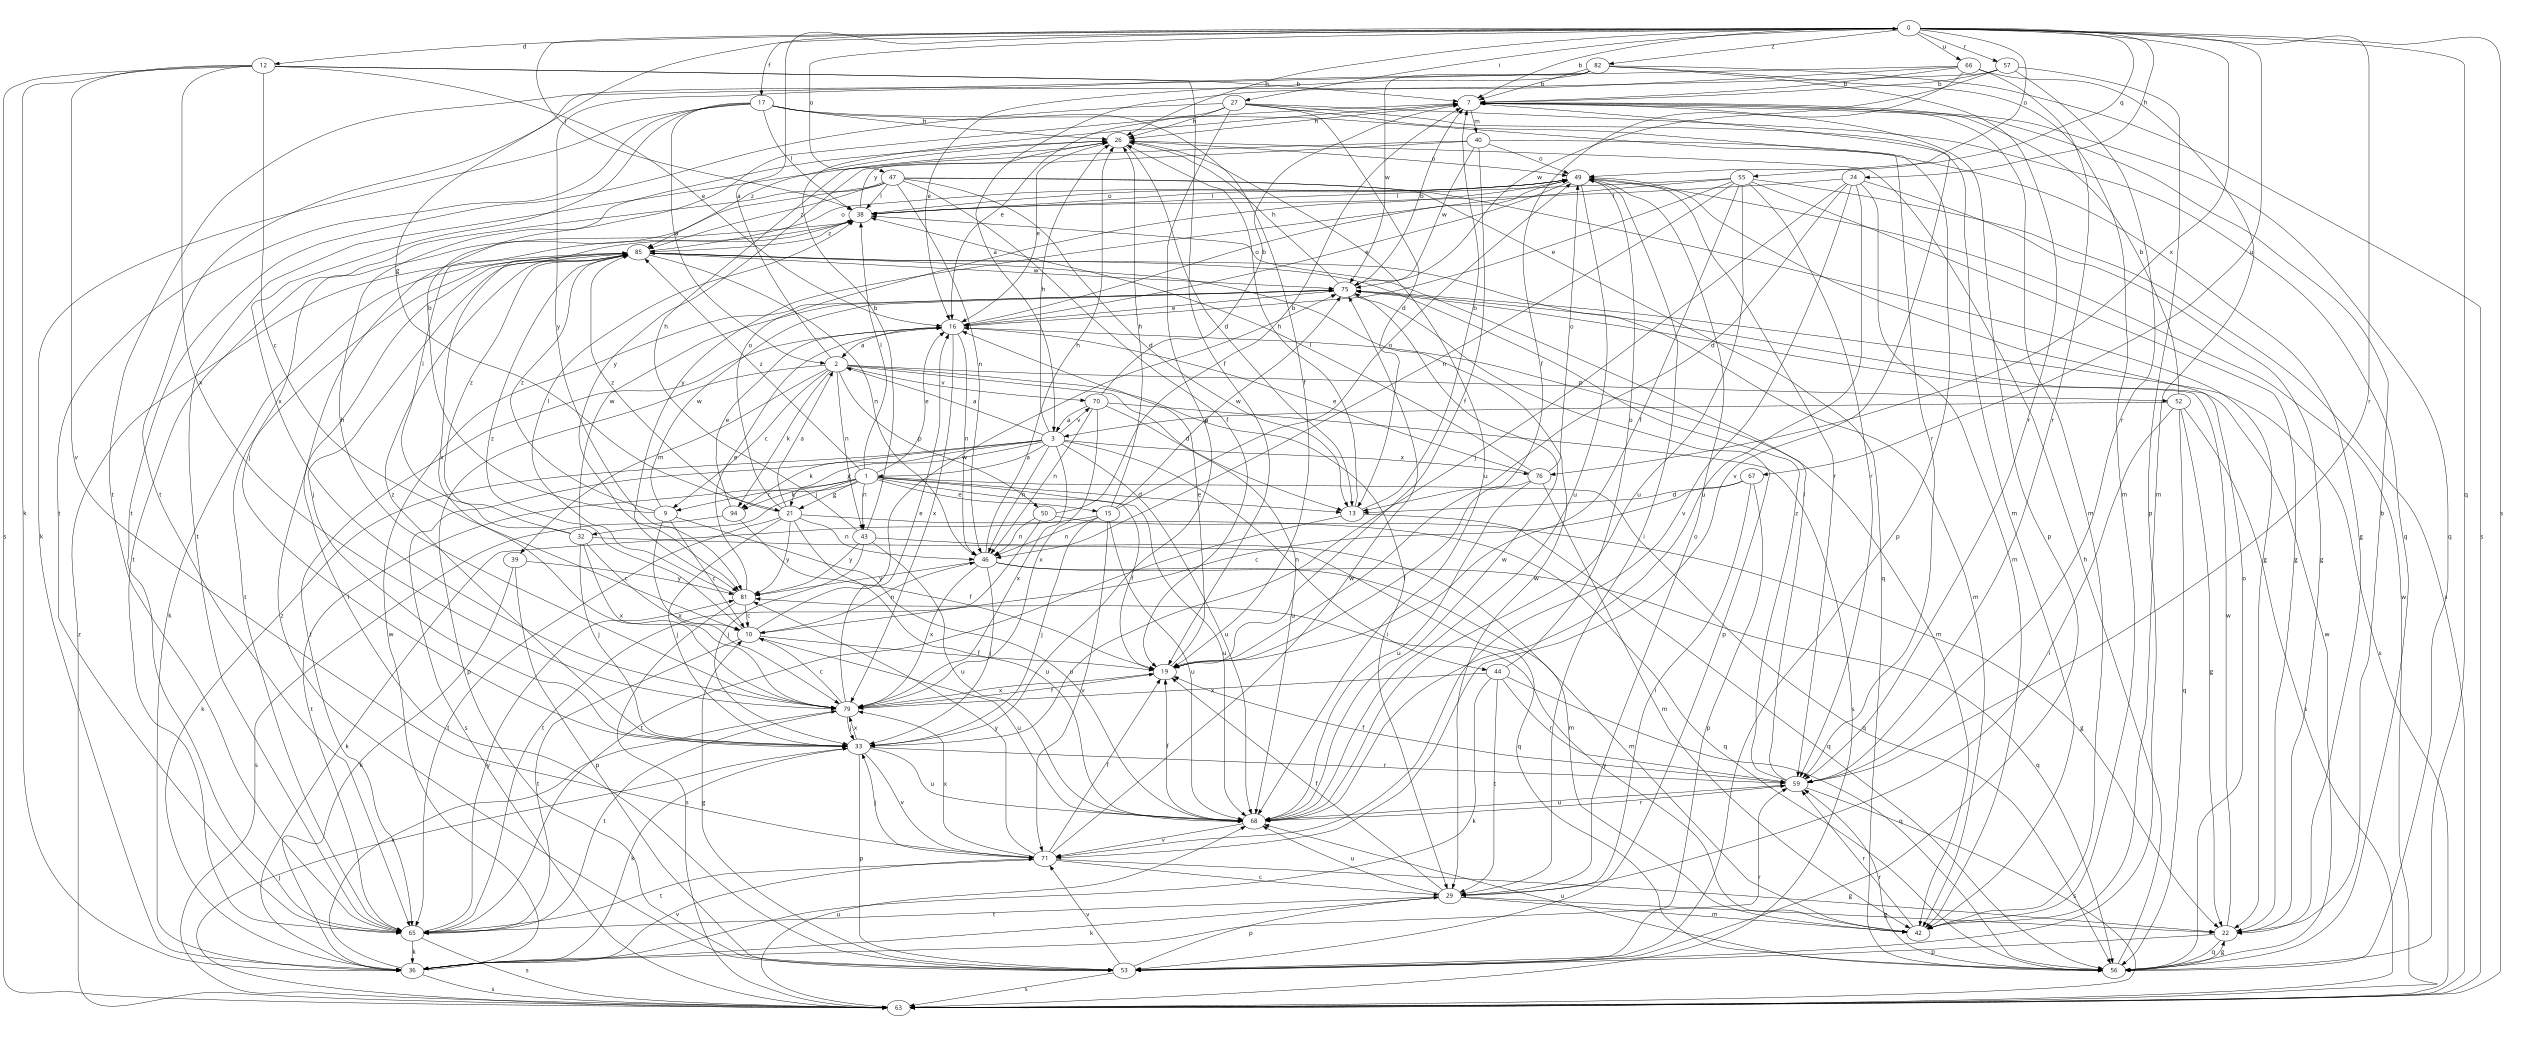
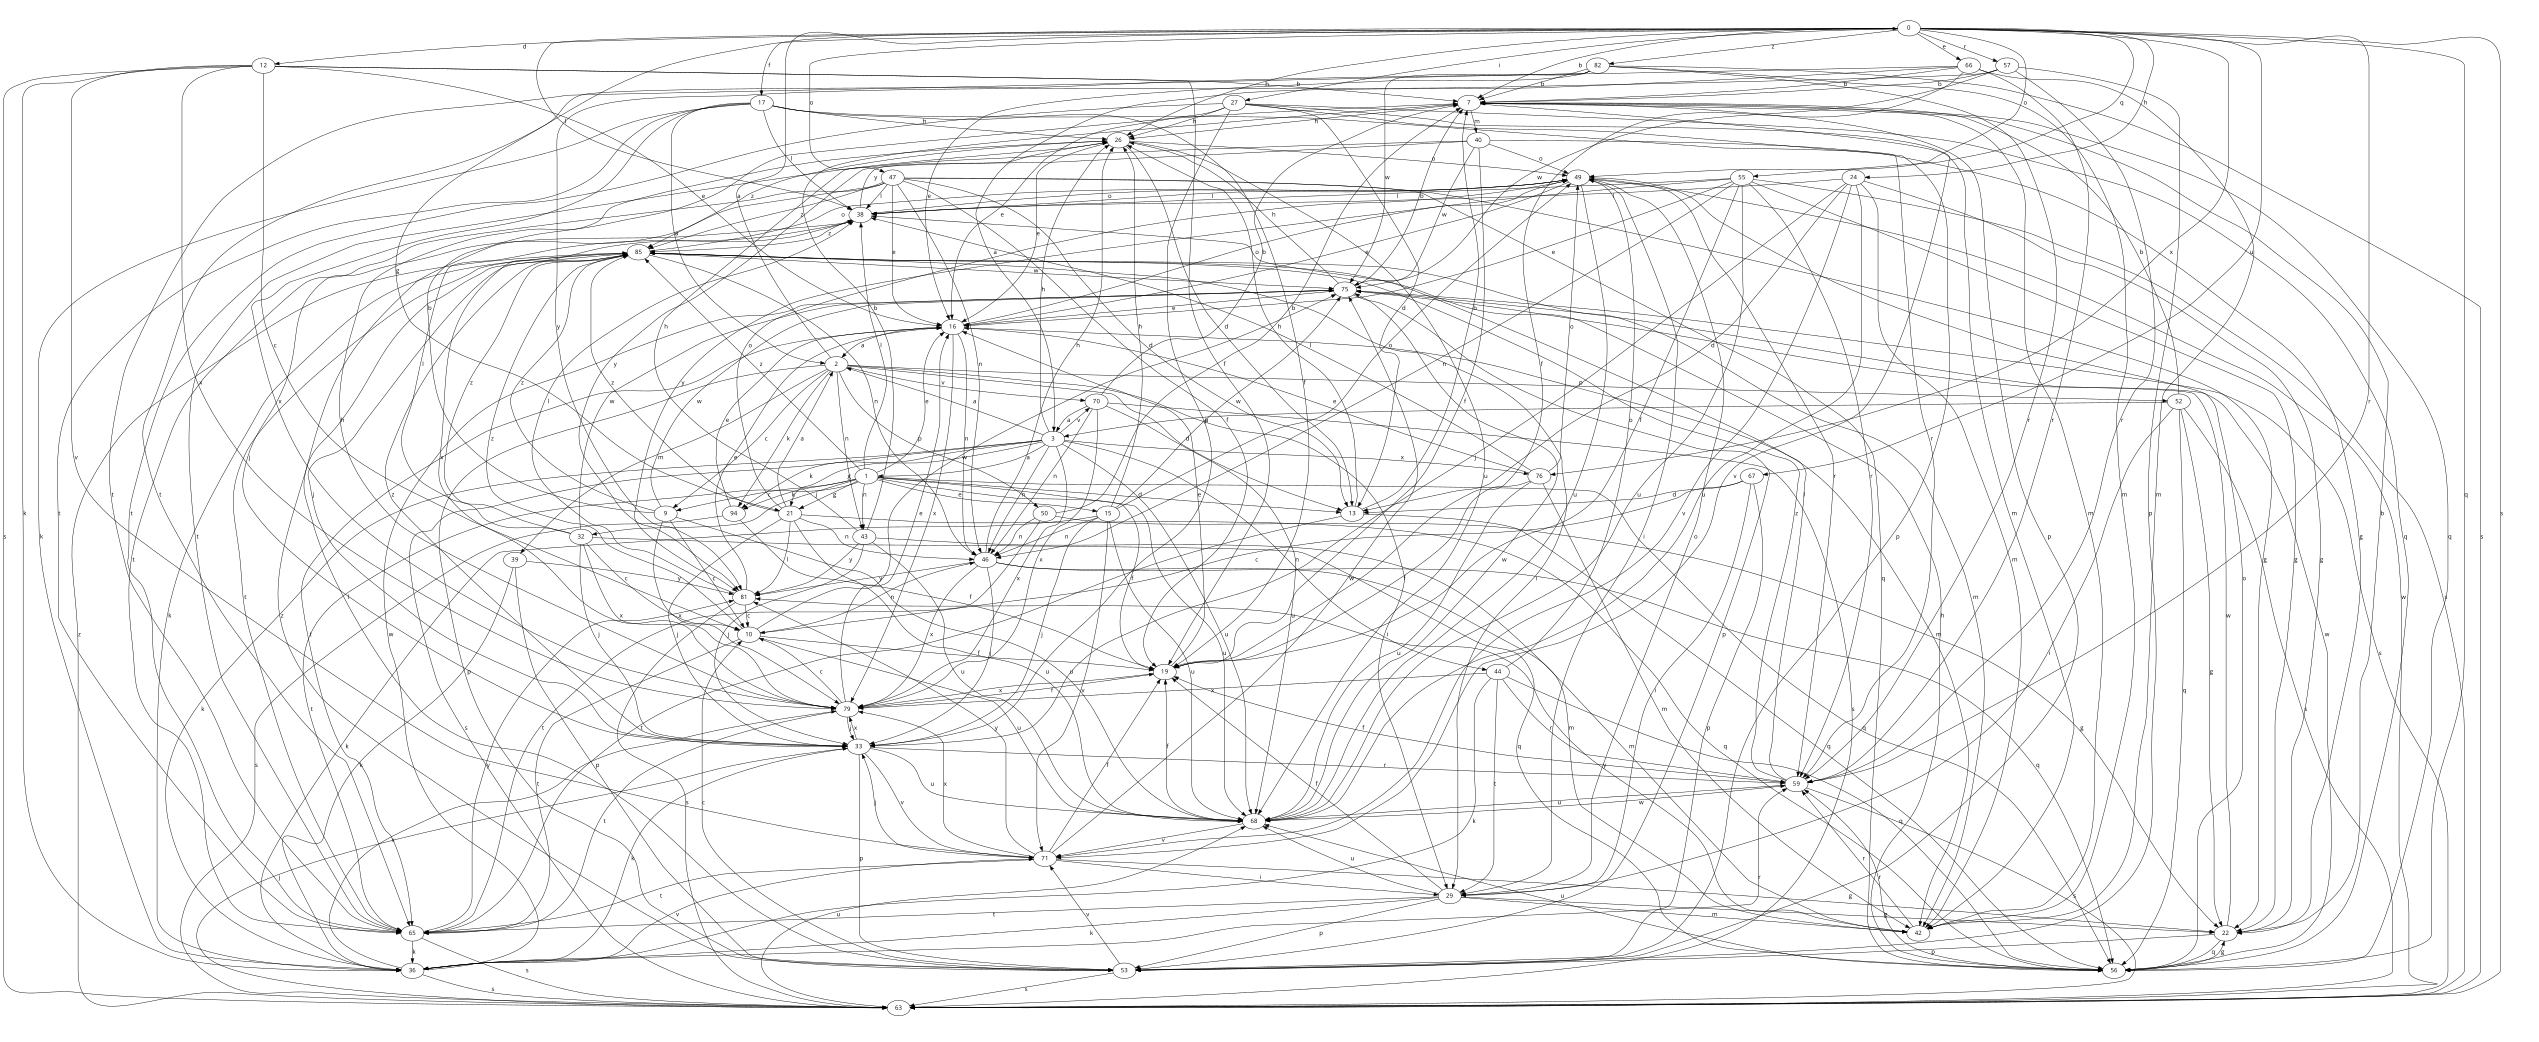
(1944, 47) -> (1944, 47)
(1918, 218) -> (1639, 348)
none -> (892, 272)
(788, 560) -> (788, 560)
(1536, 579) -> (1536, 579)
(513, 651) -> none
(704, 803) -> (704, 803)
(1641, 803) -> (1641, 803)
(1260, 877) -> (1260, 877)
(1281, 919) -> (1289, 933)
